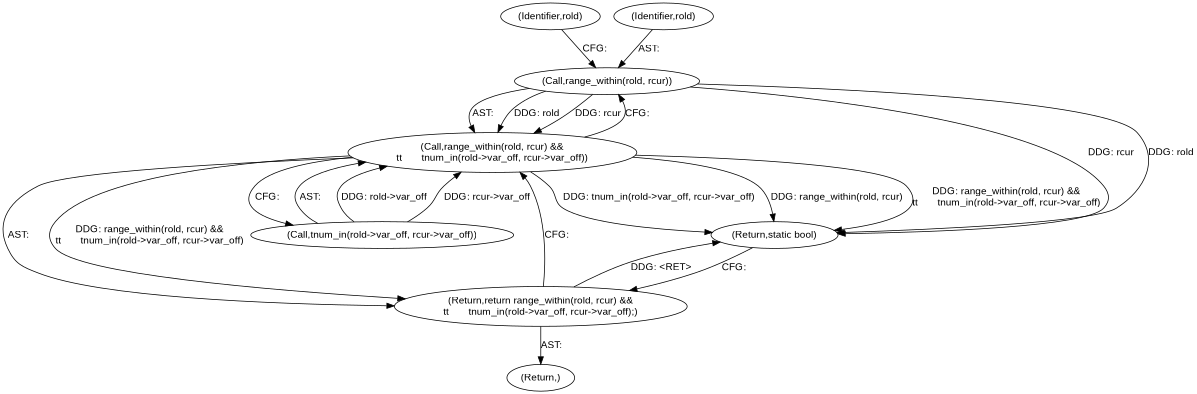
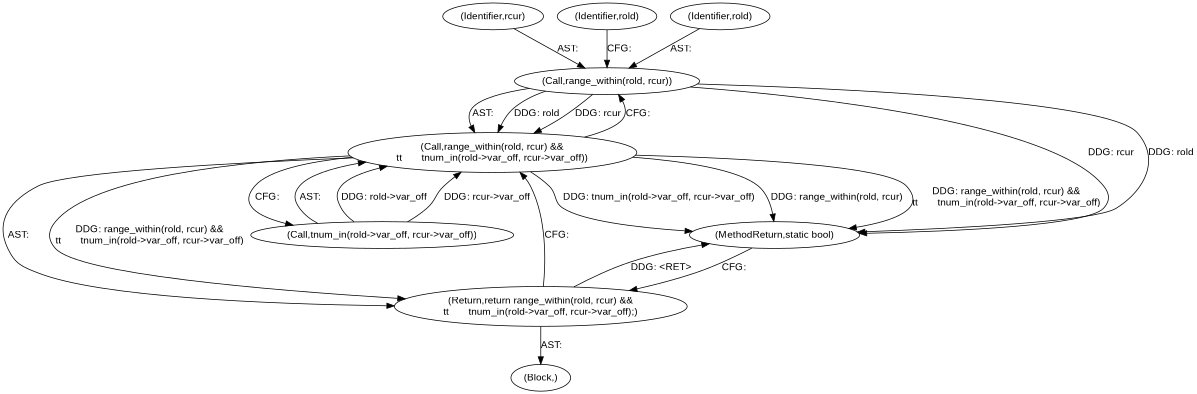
none -> (493, 16)
(775, 235) -> (775, 235)
(541, 378) -> (541, 378)
